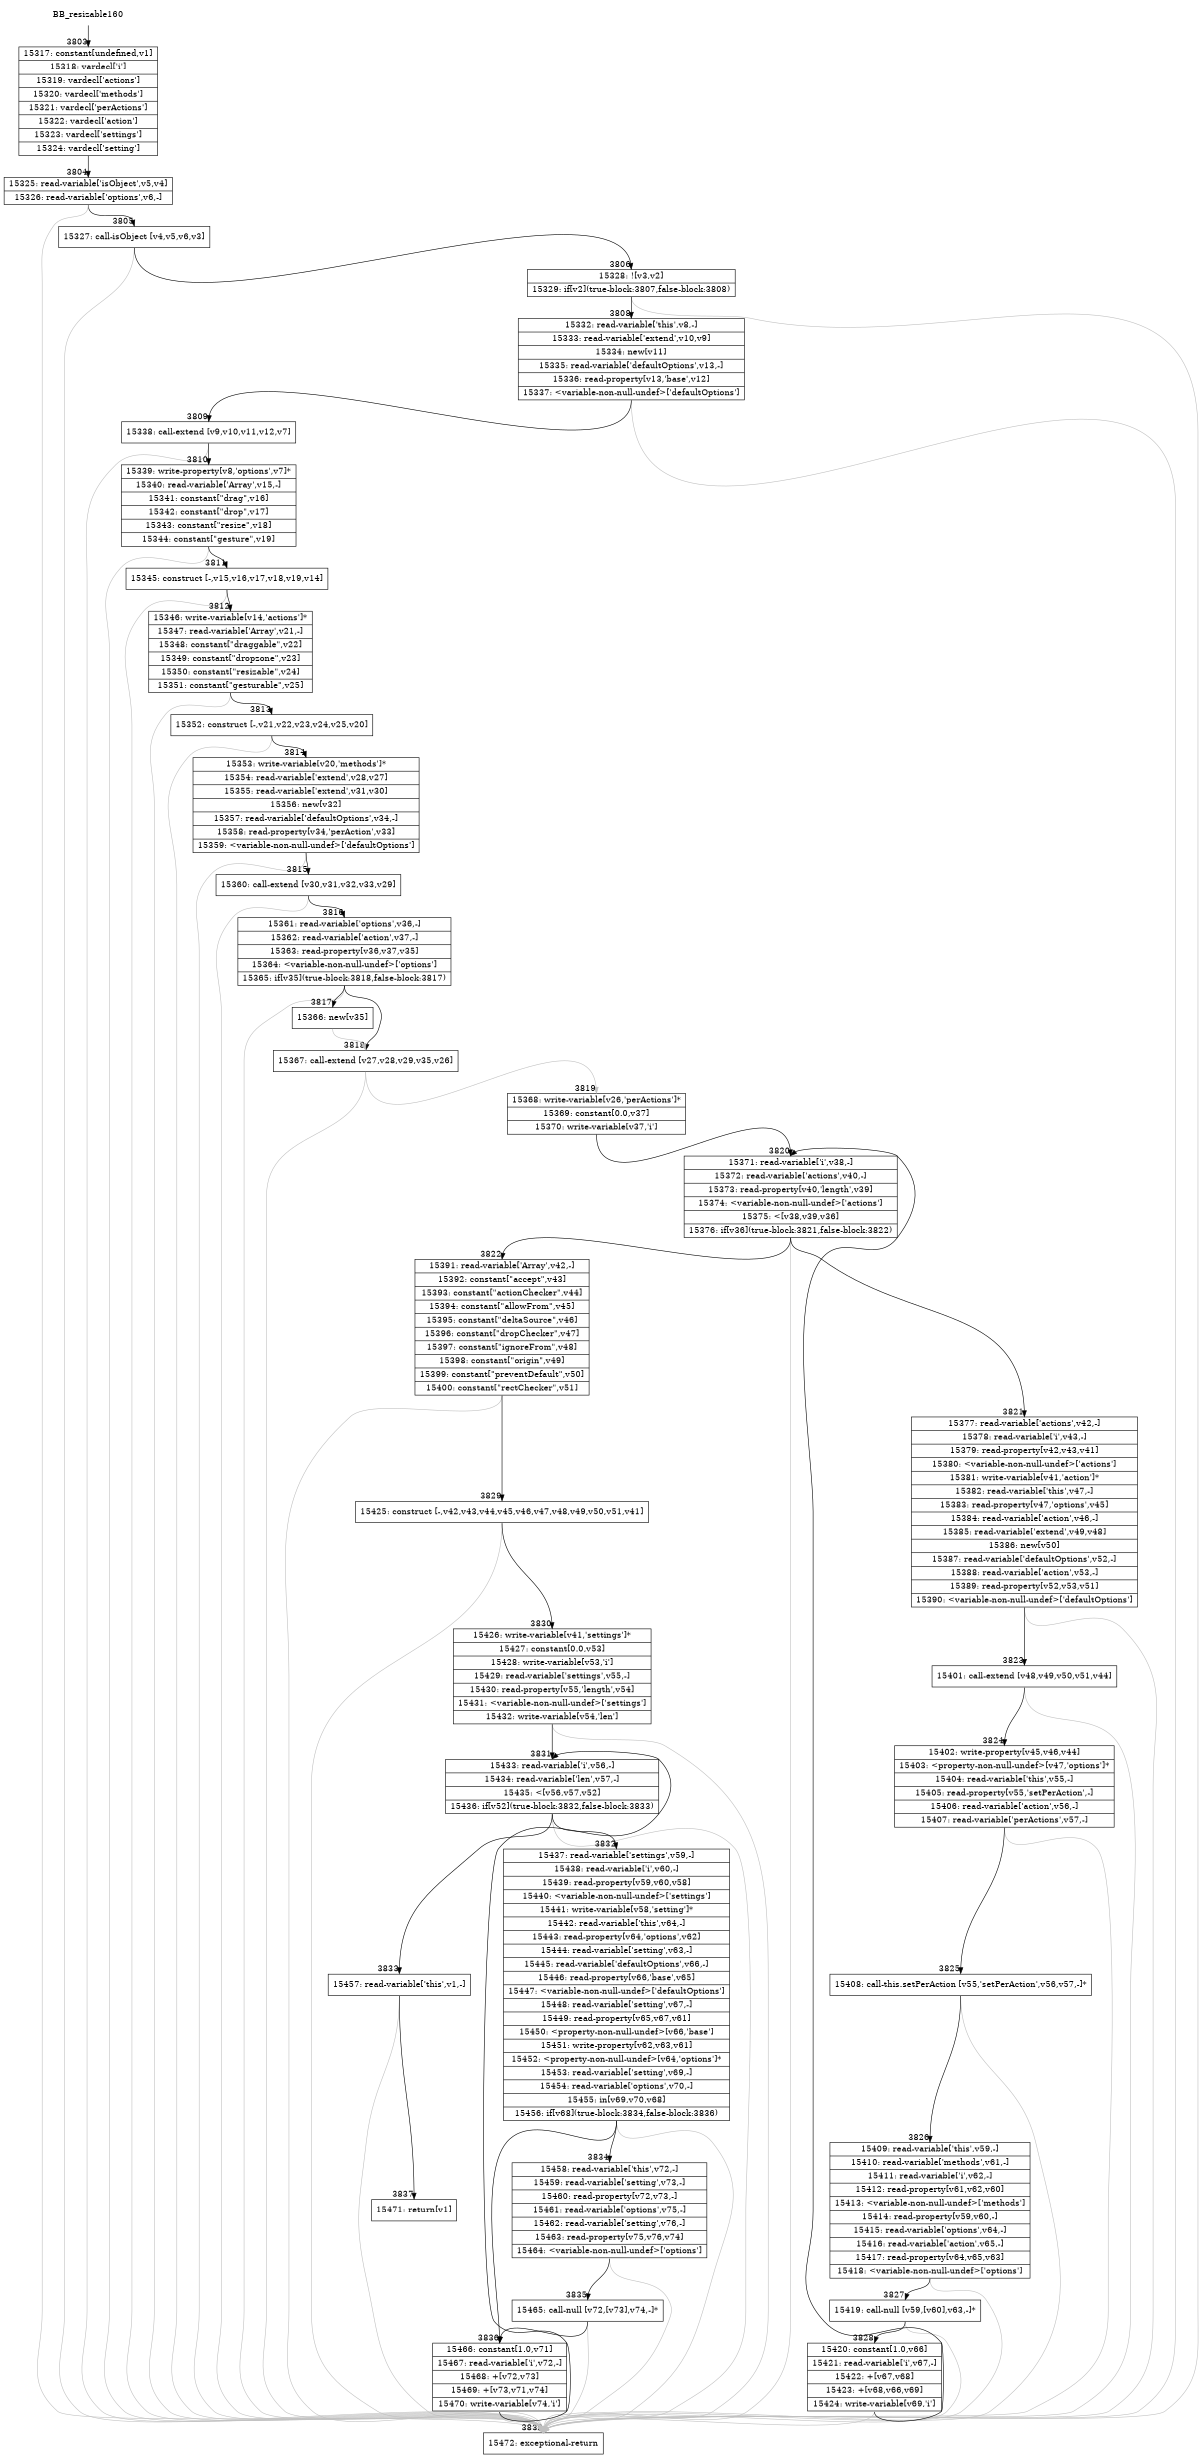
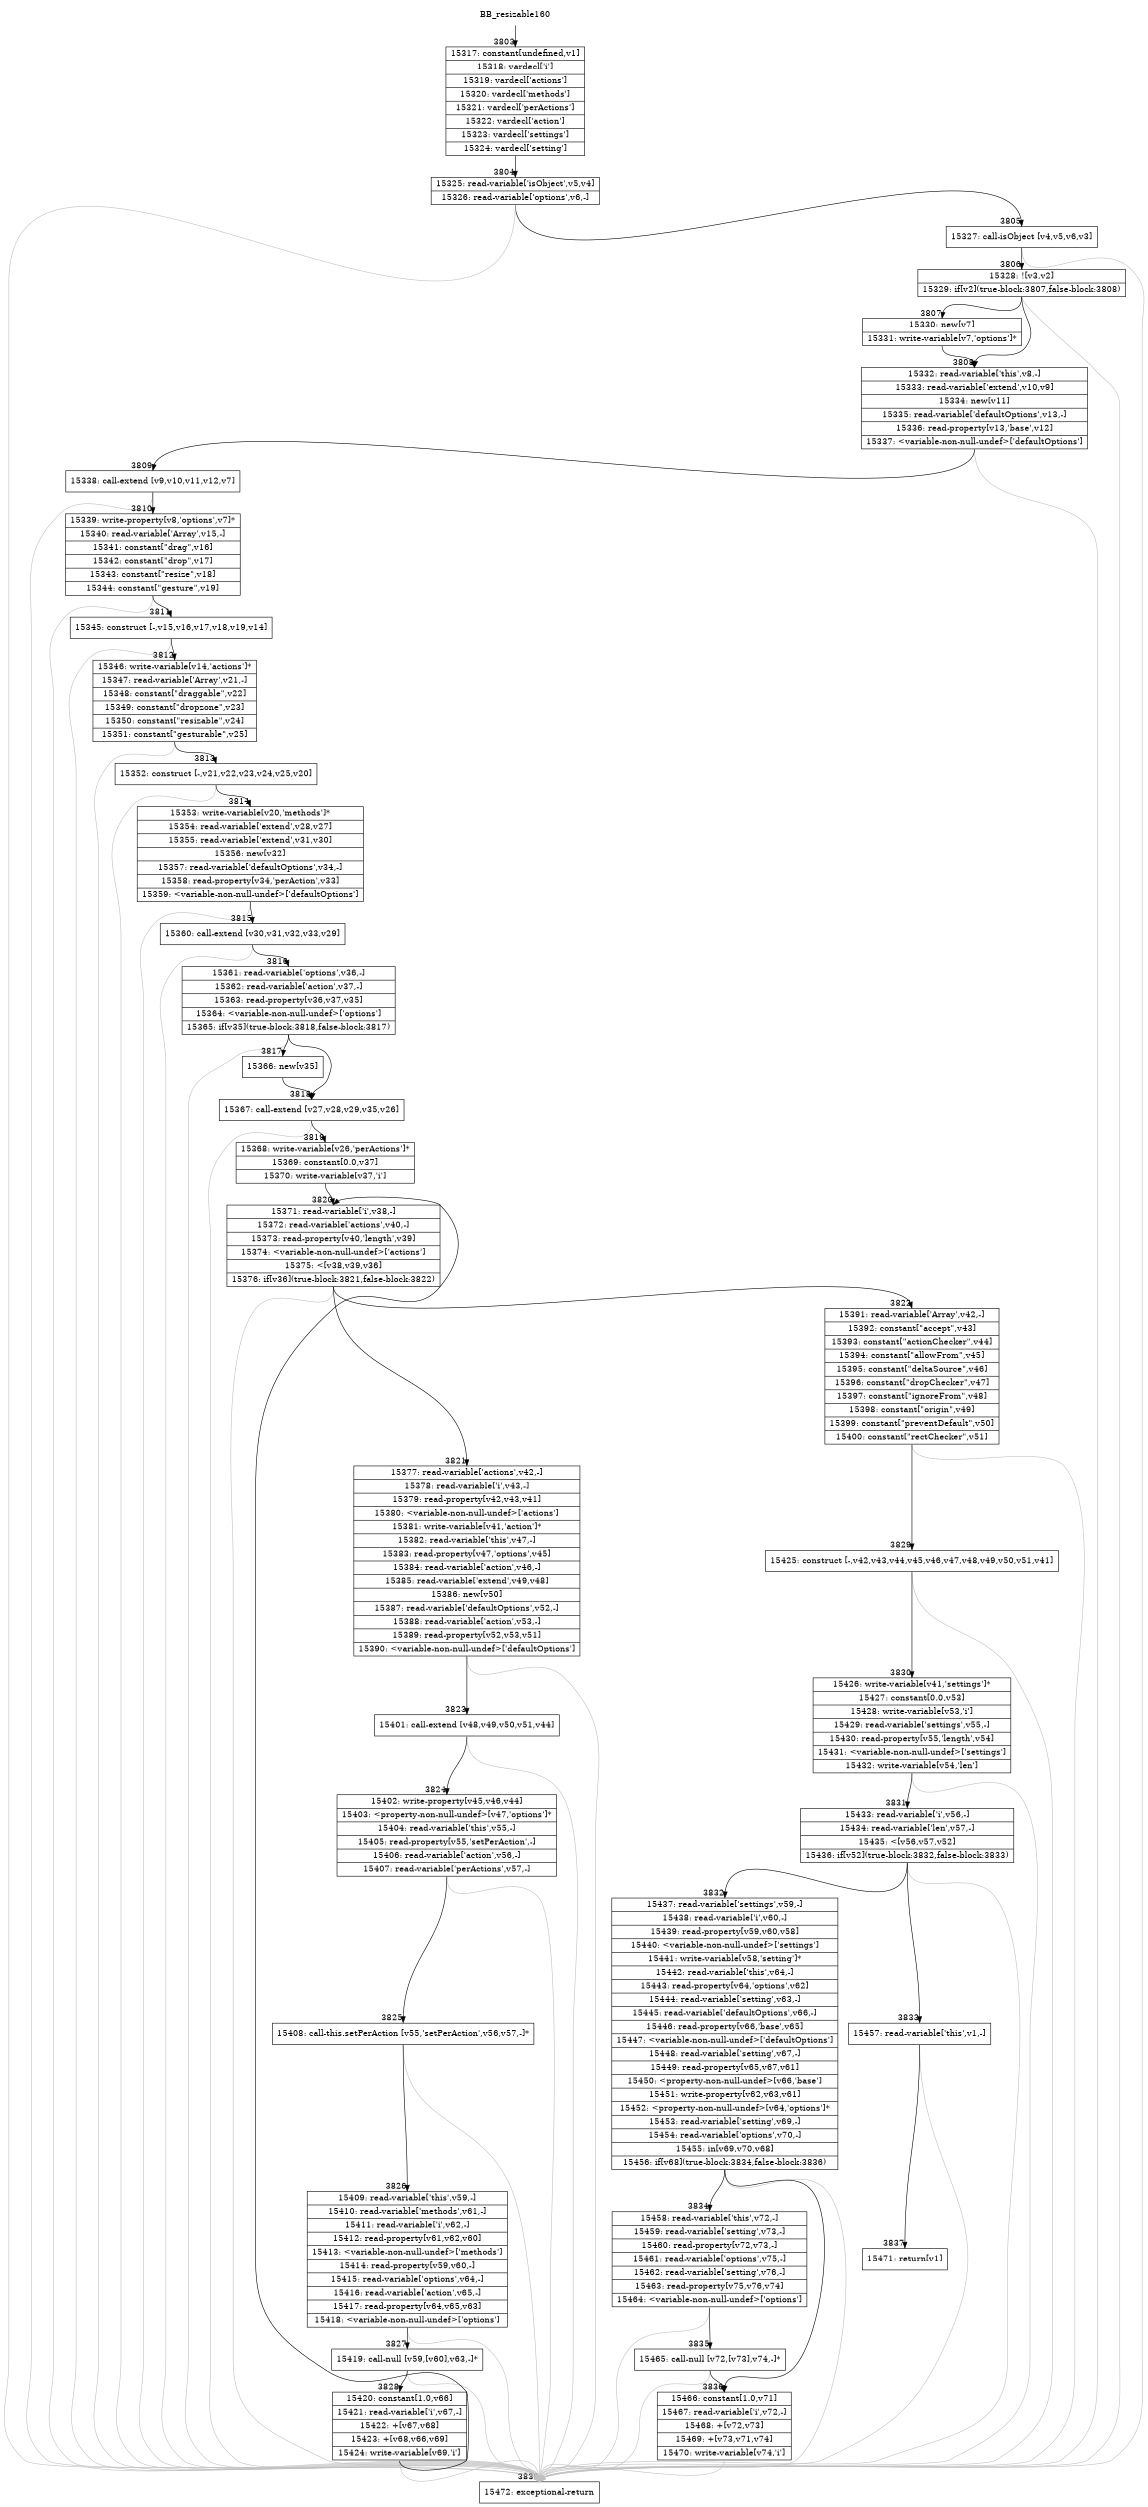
none -> (942, 332)
(346, 1039) -> (294, 1088)
(478, 1084) -> (316, 1130)
(485, 2027) -> none
